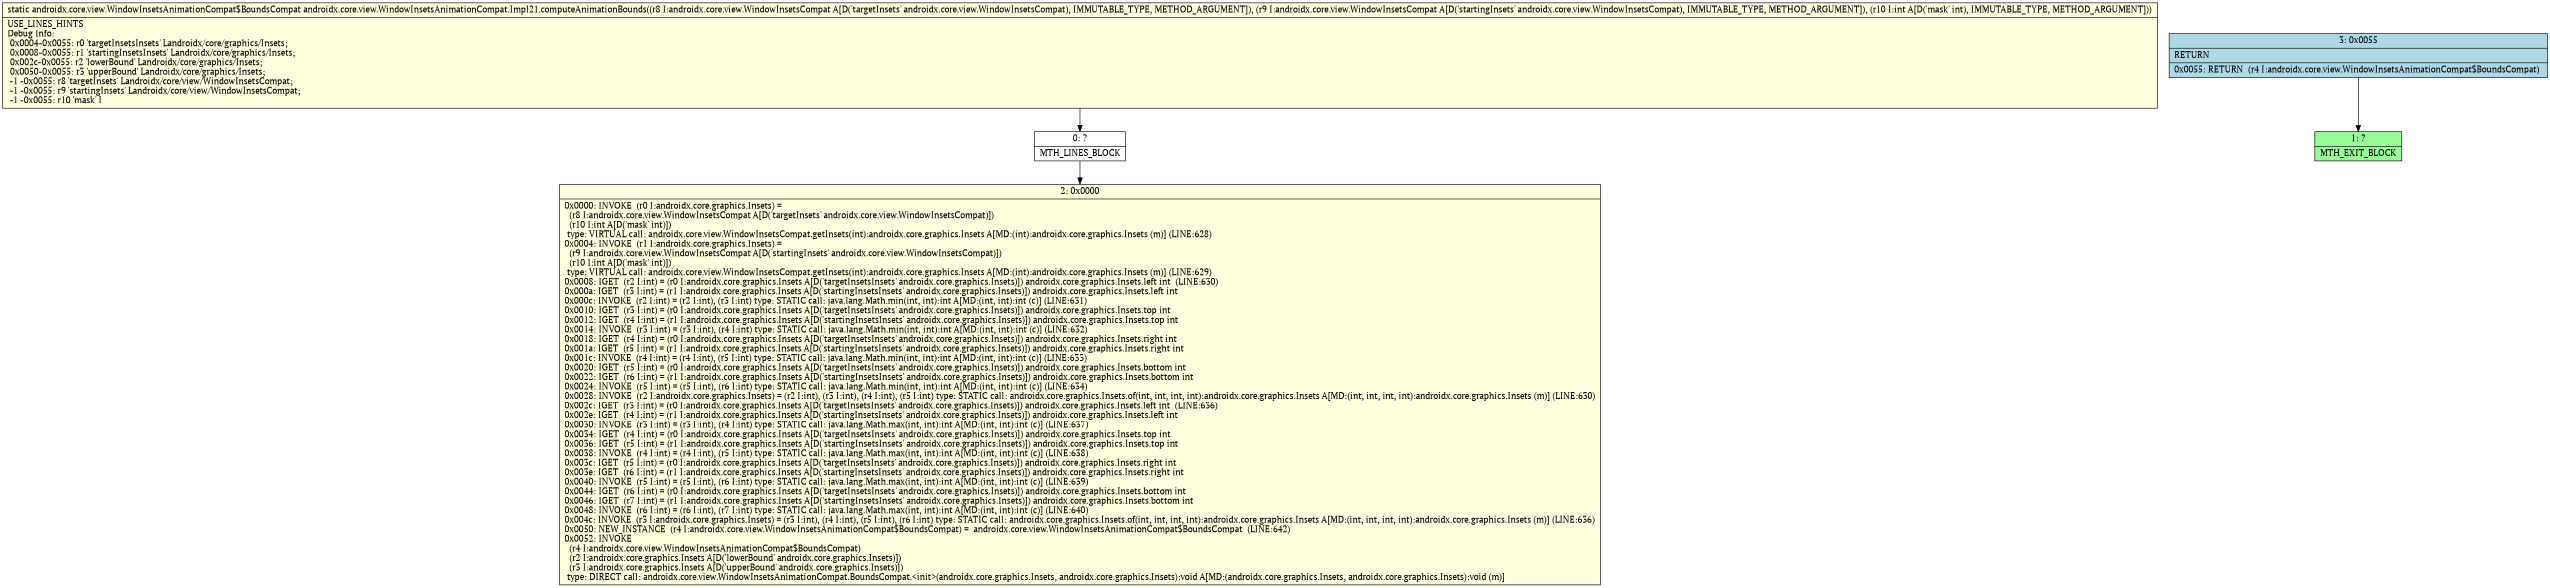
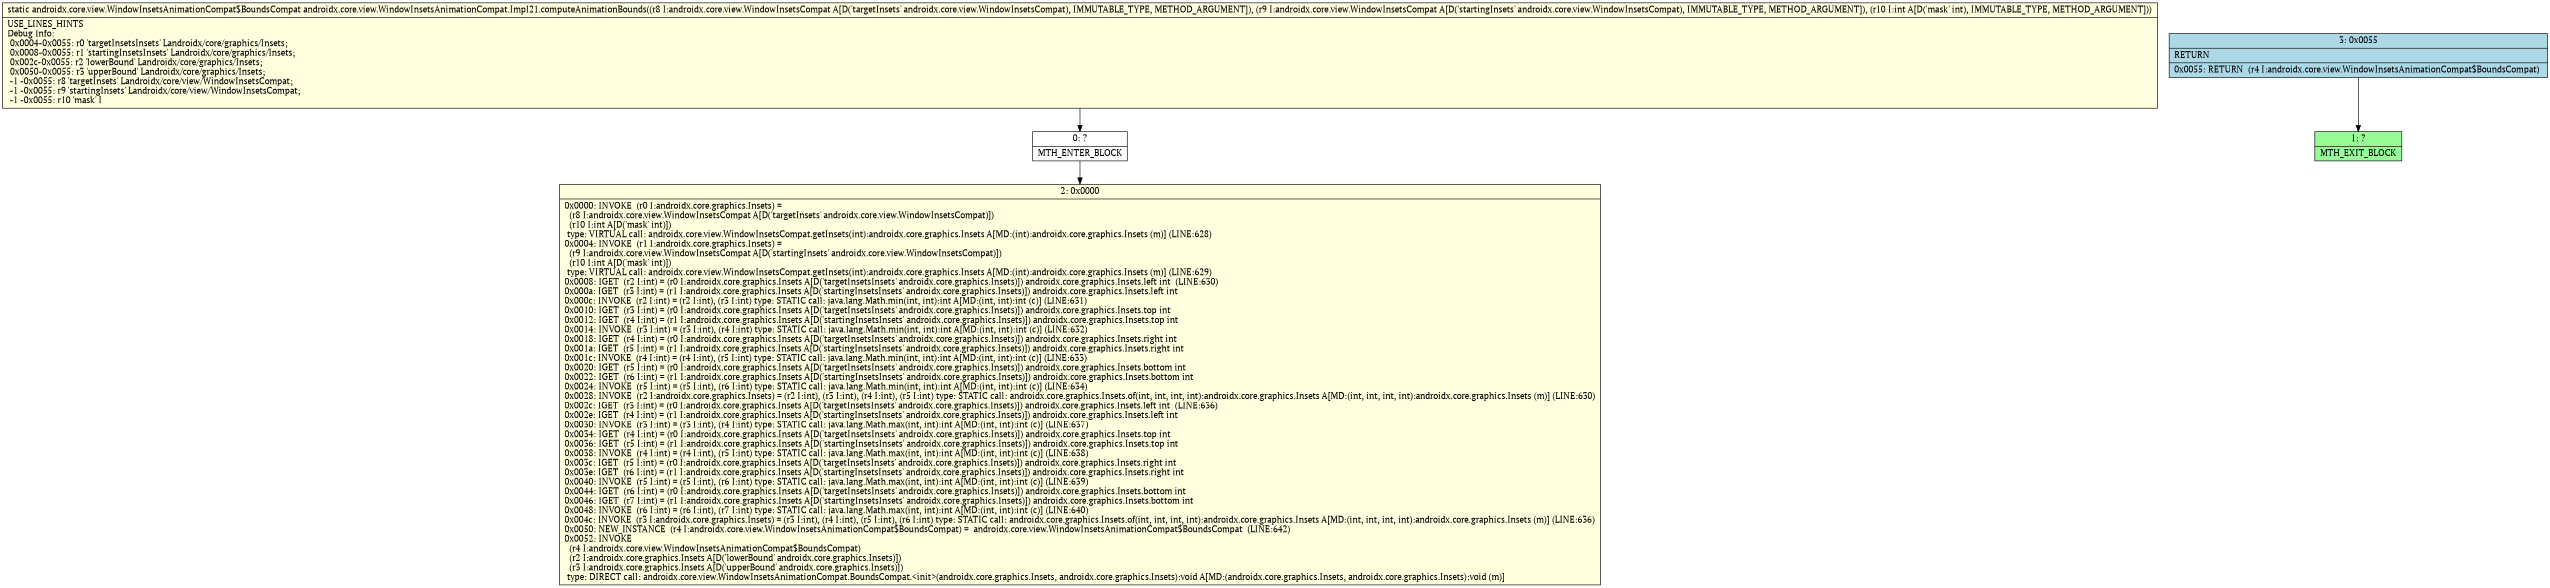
(1080, 153) -> (1080, 153)
